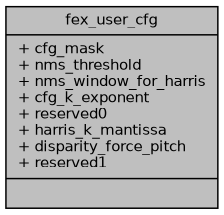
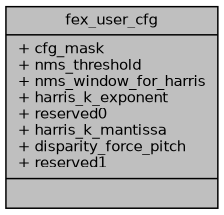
(84, 98) -> (93, 98)
